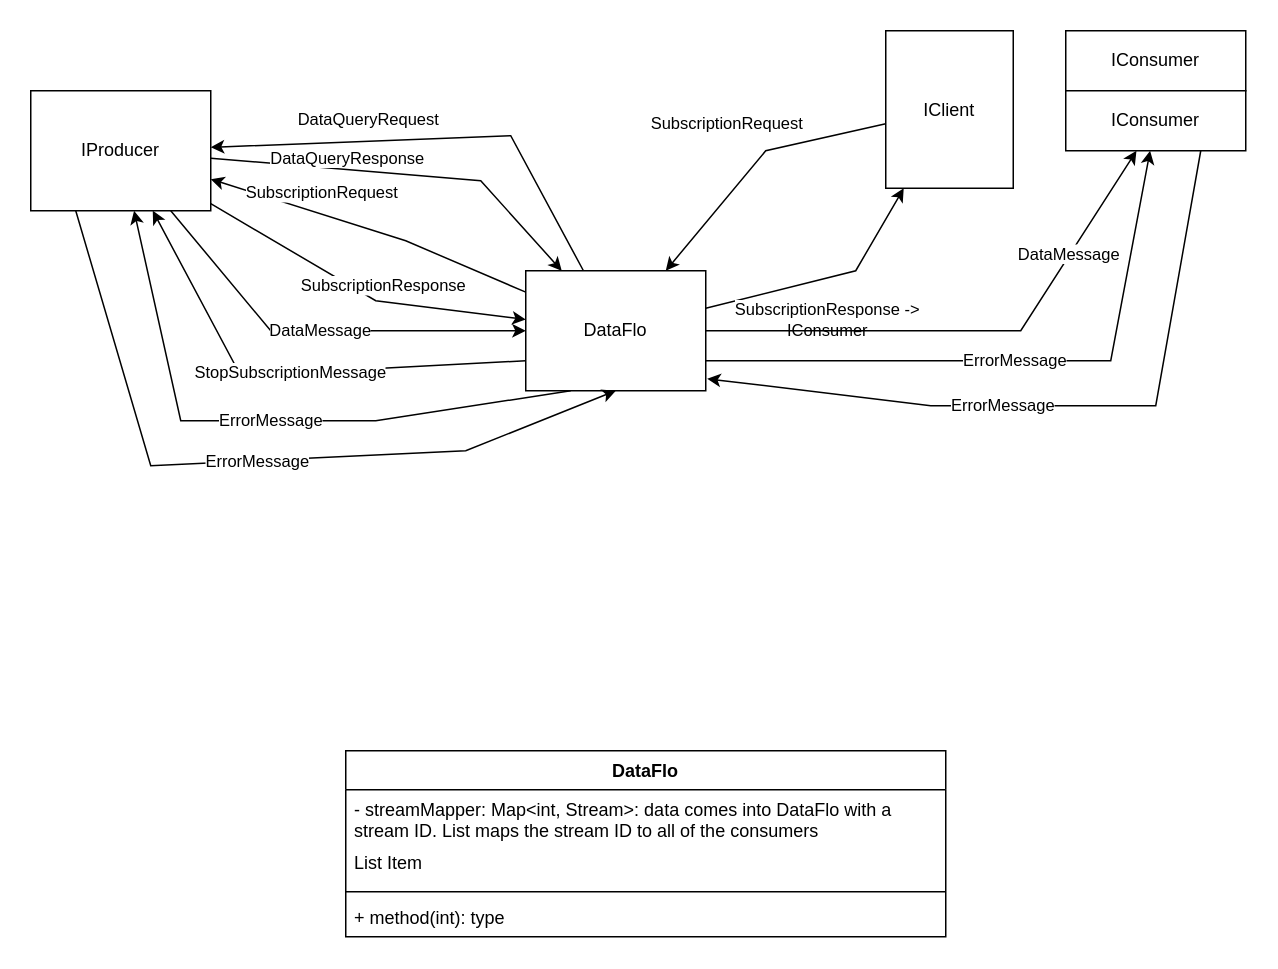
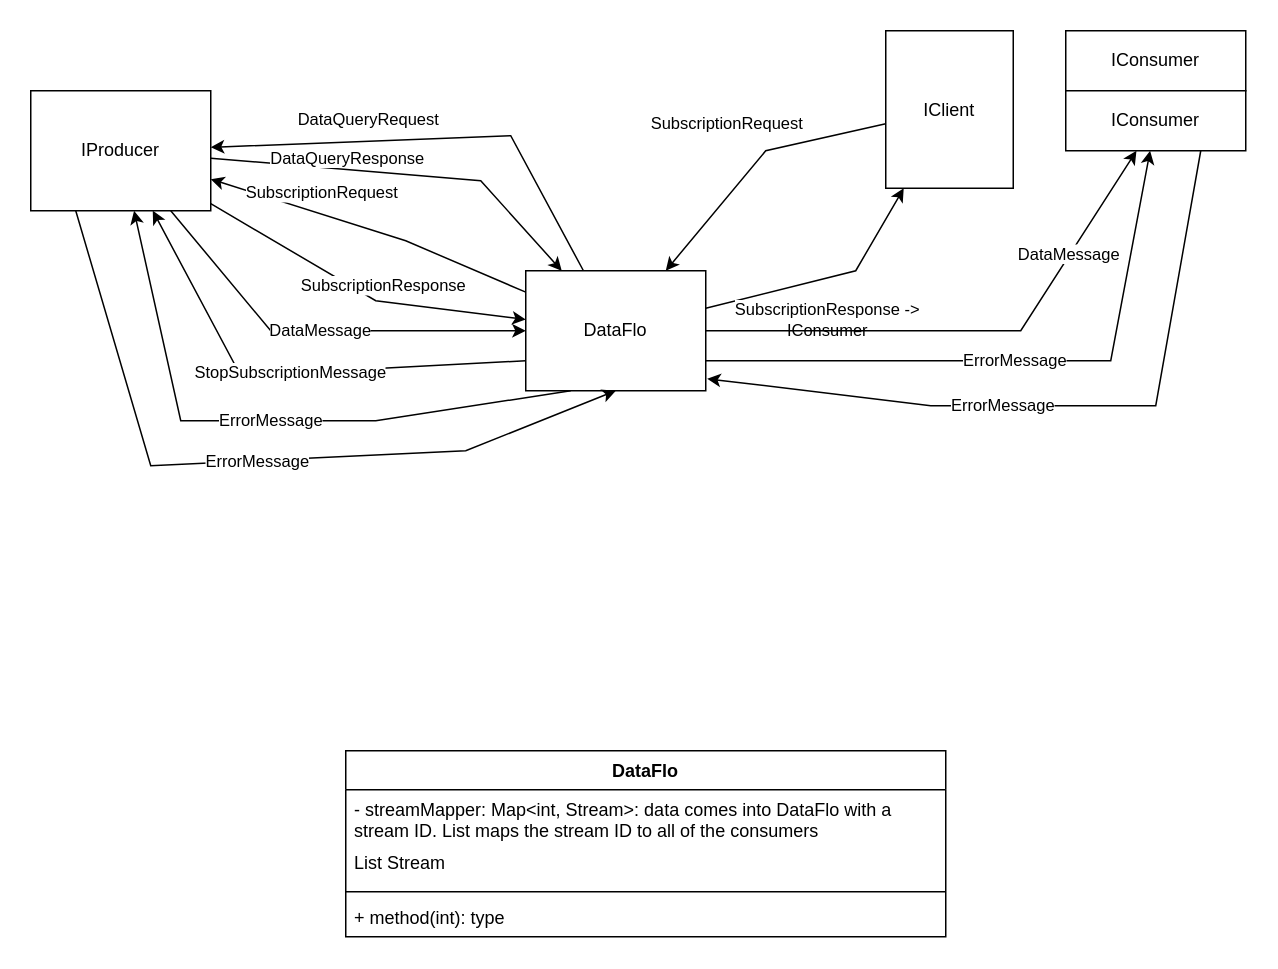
(395, 863) -> (406, 863)
